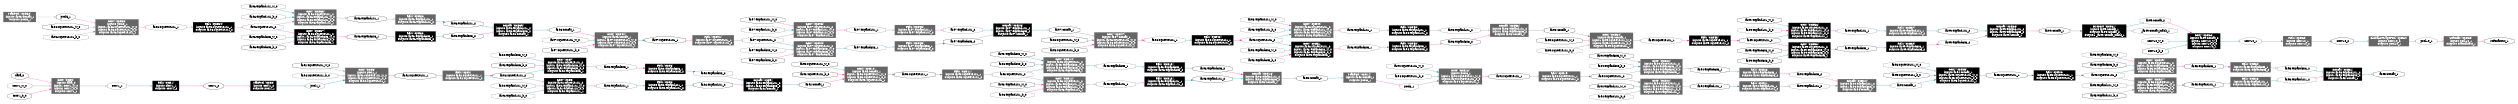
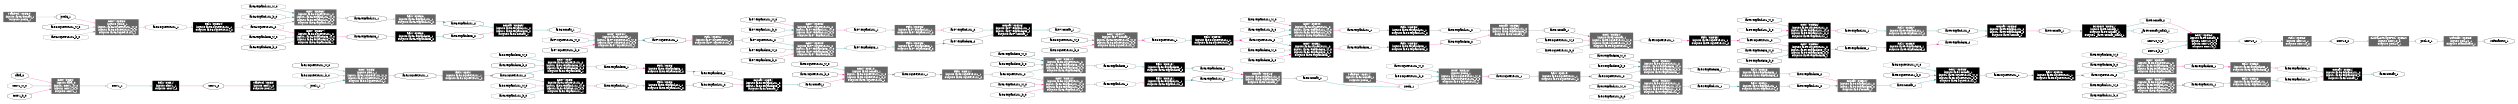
(1335, 78) -> (1360, 86)
